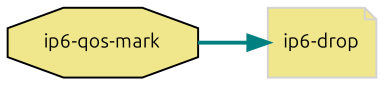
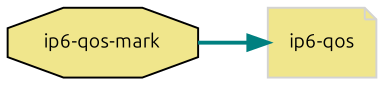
(322, 43) -> (322, 43)
